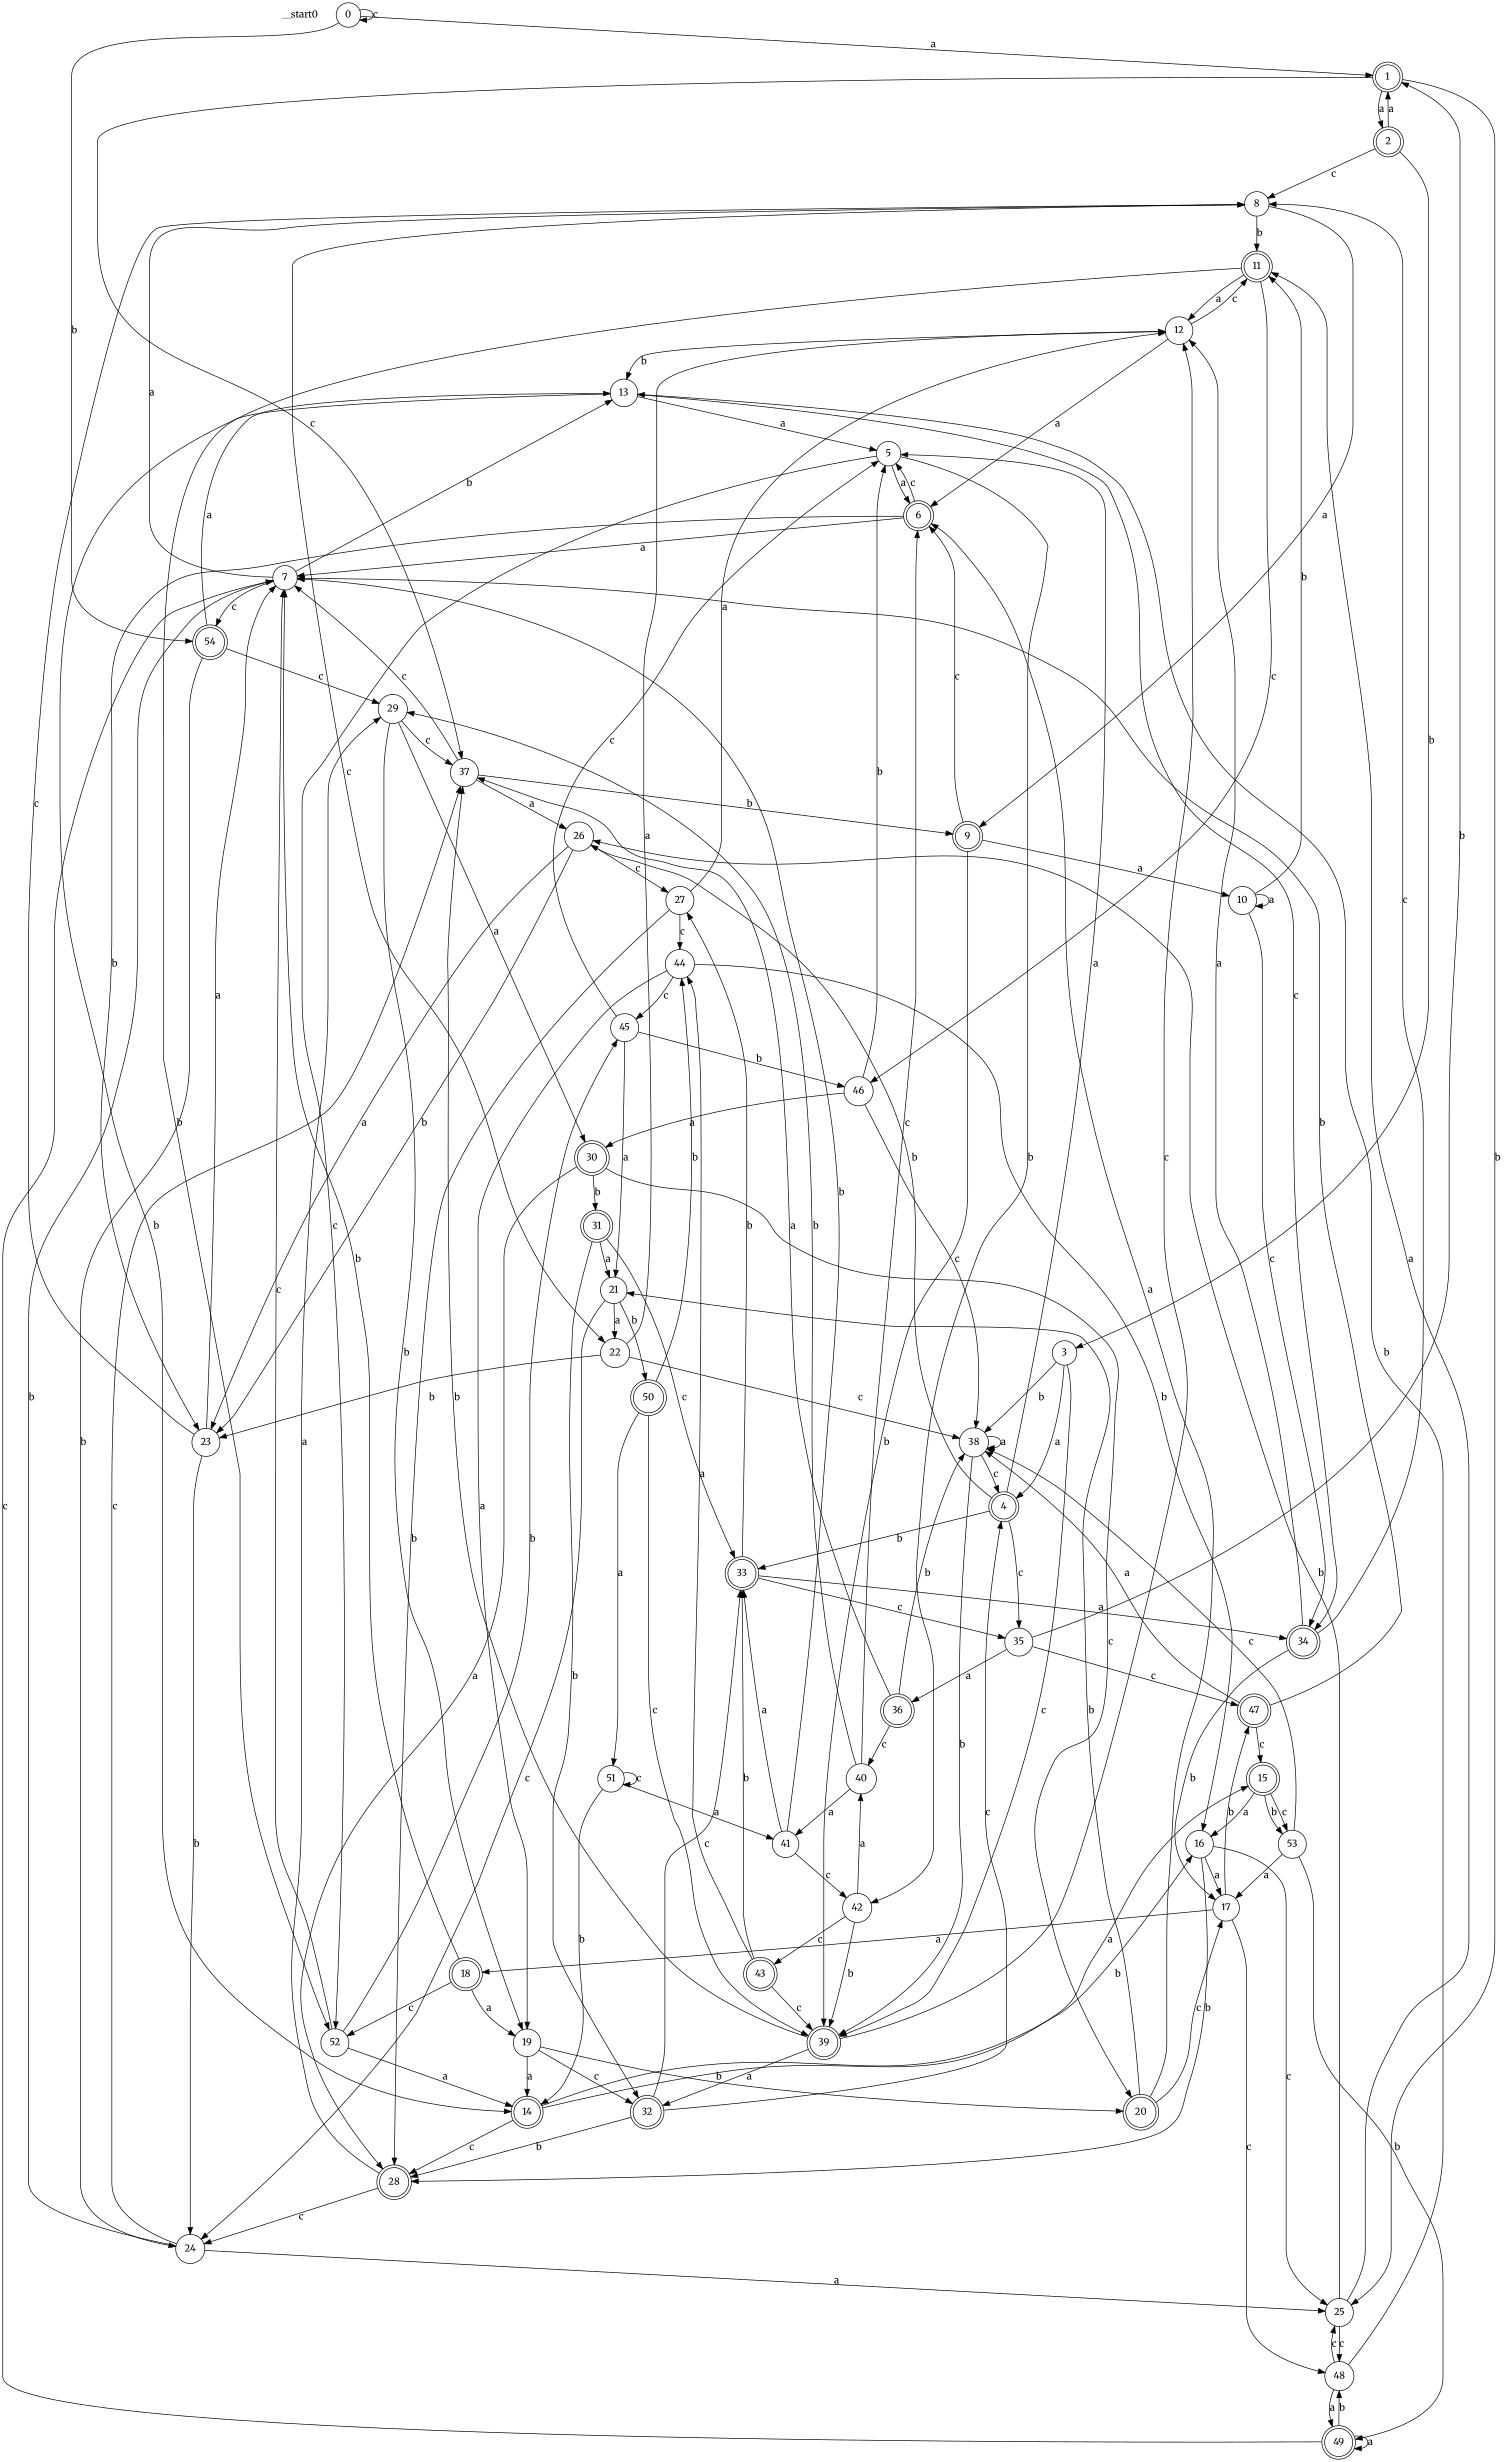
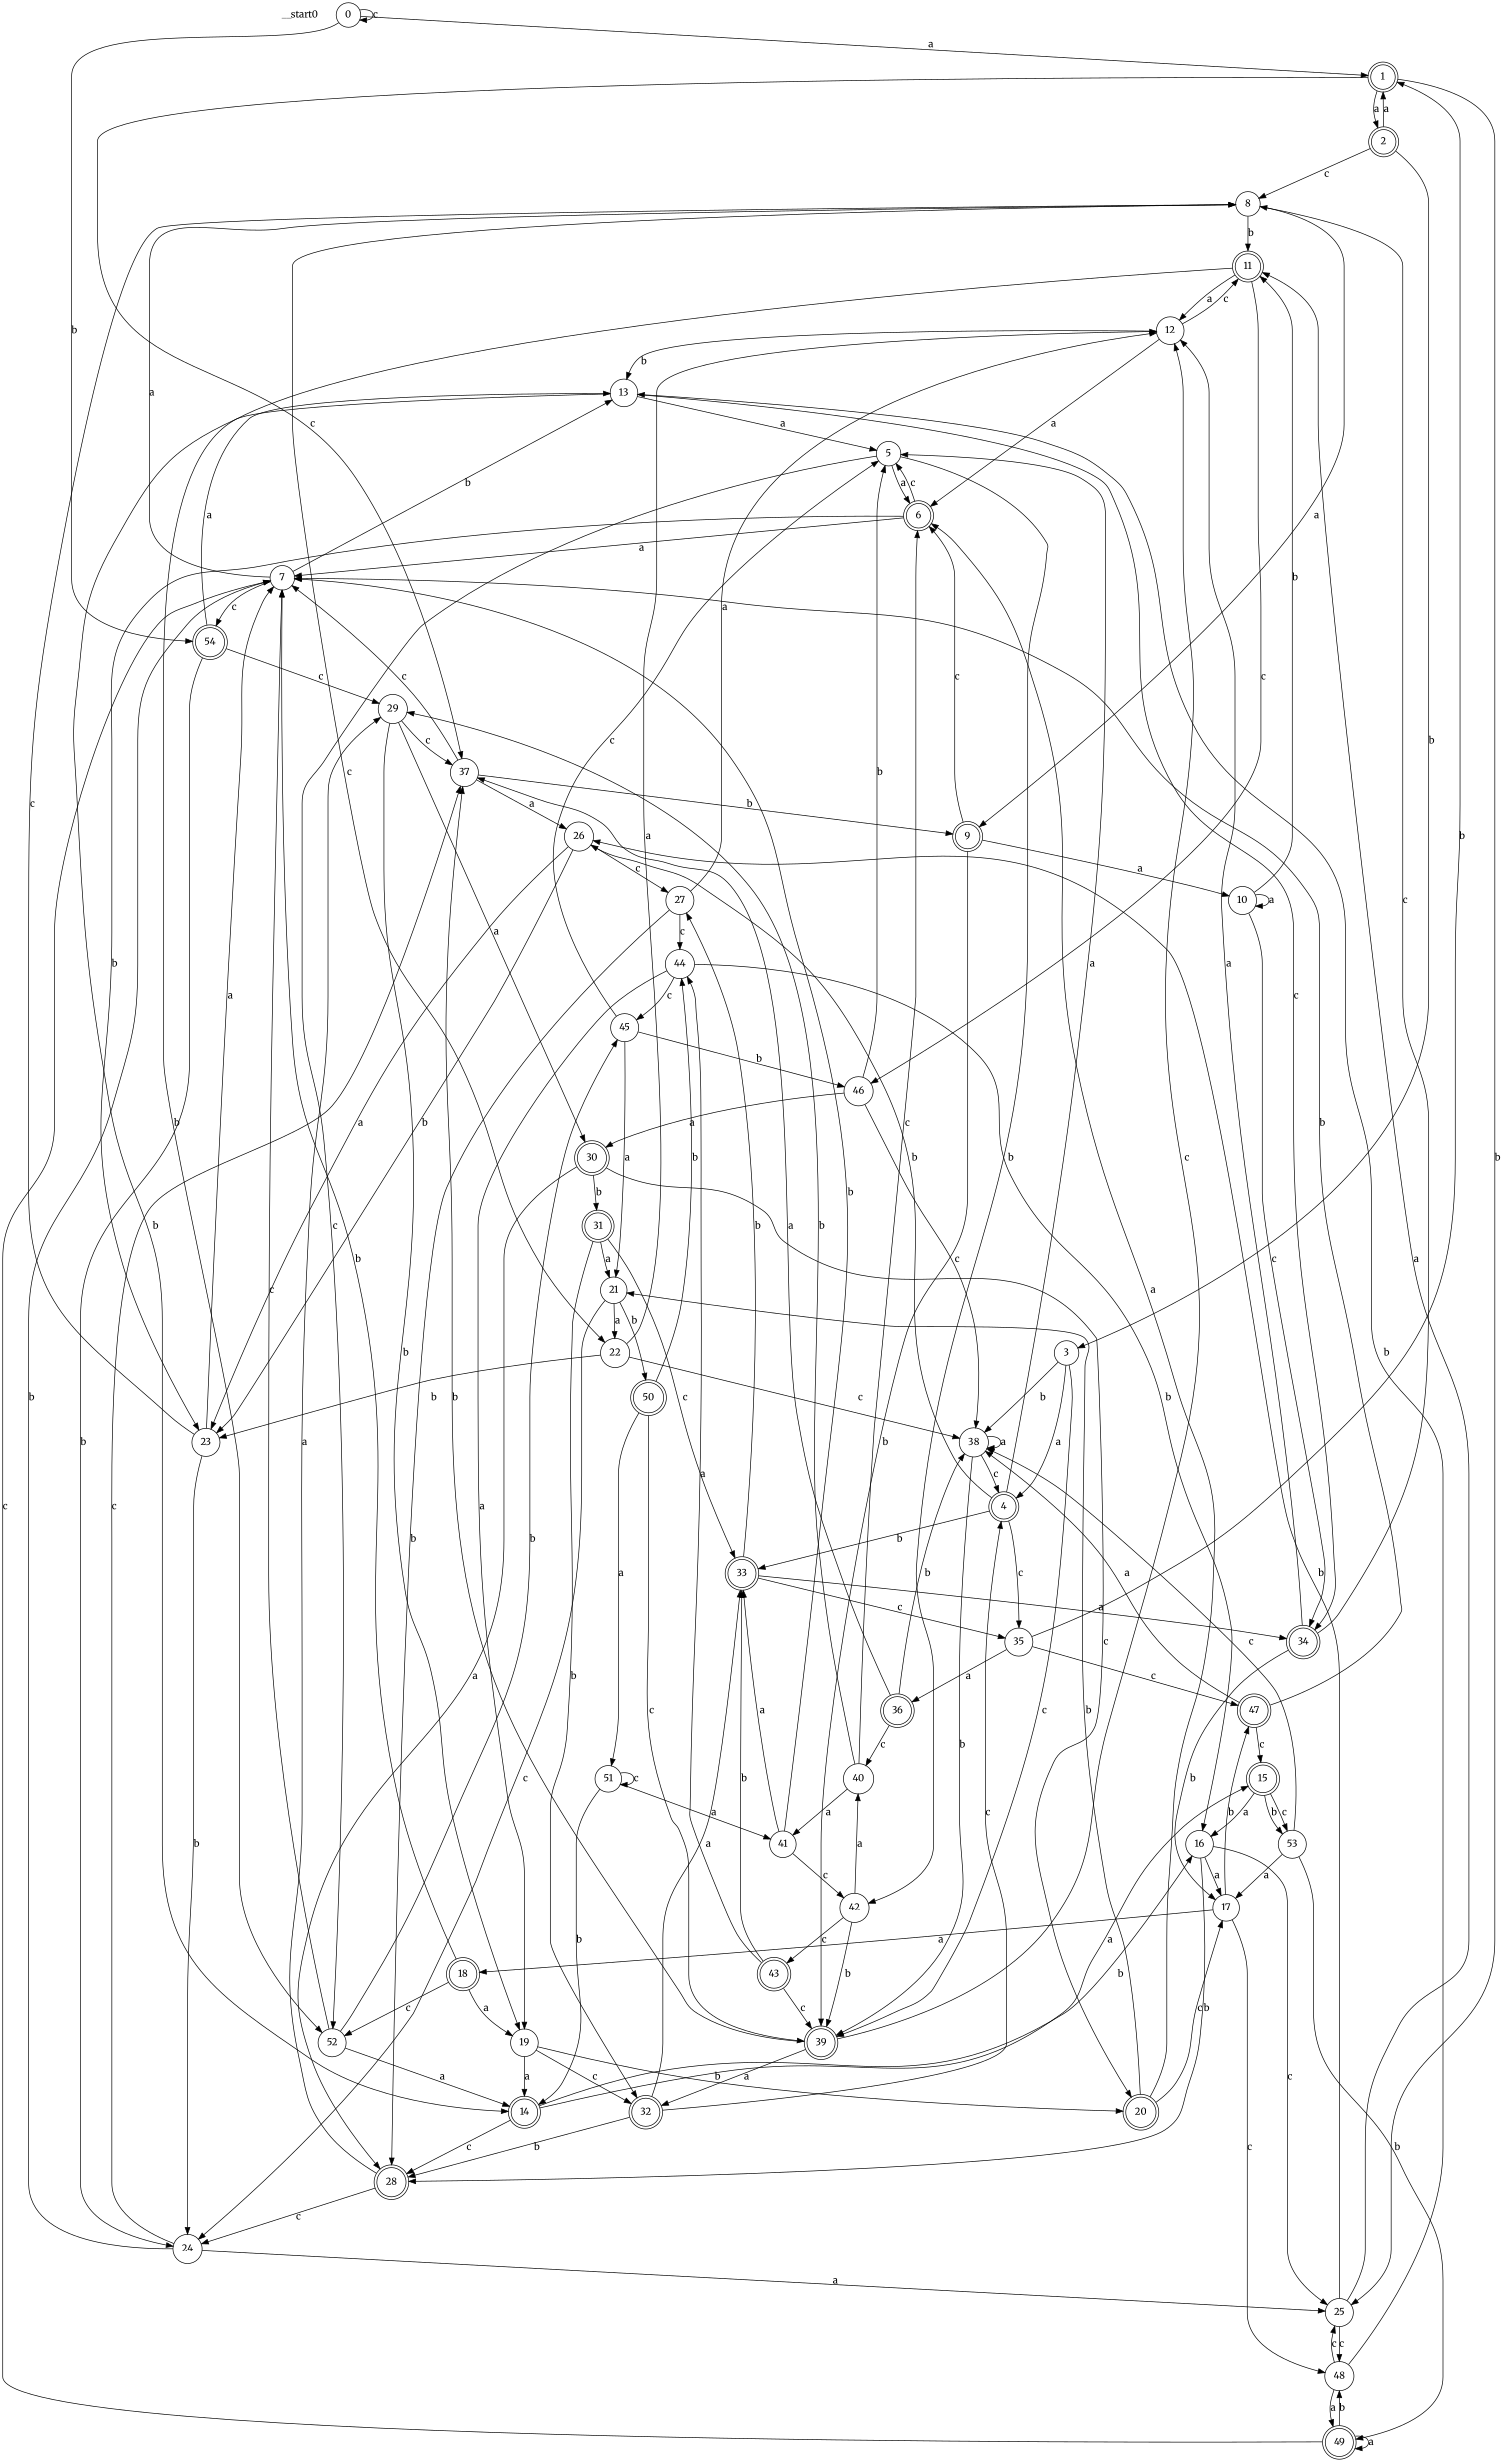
(707, 1844) -> (709, 1844)
